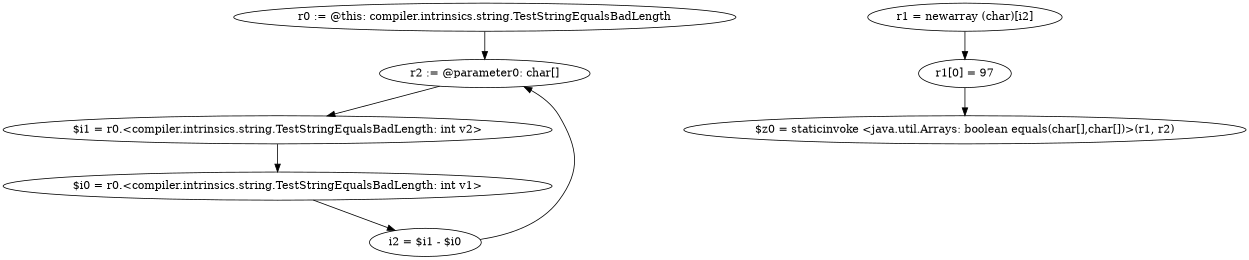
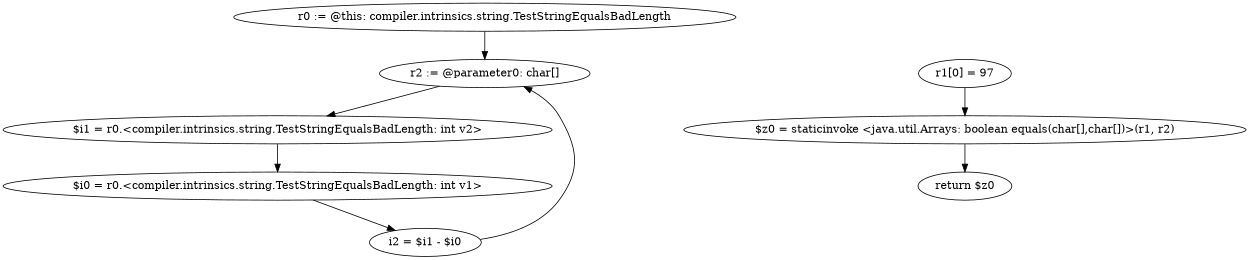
(965, 17) -> none
none -> (965, 186)
